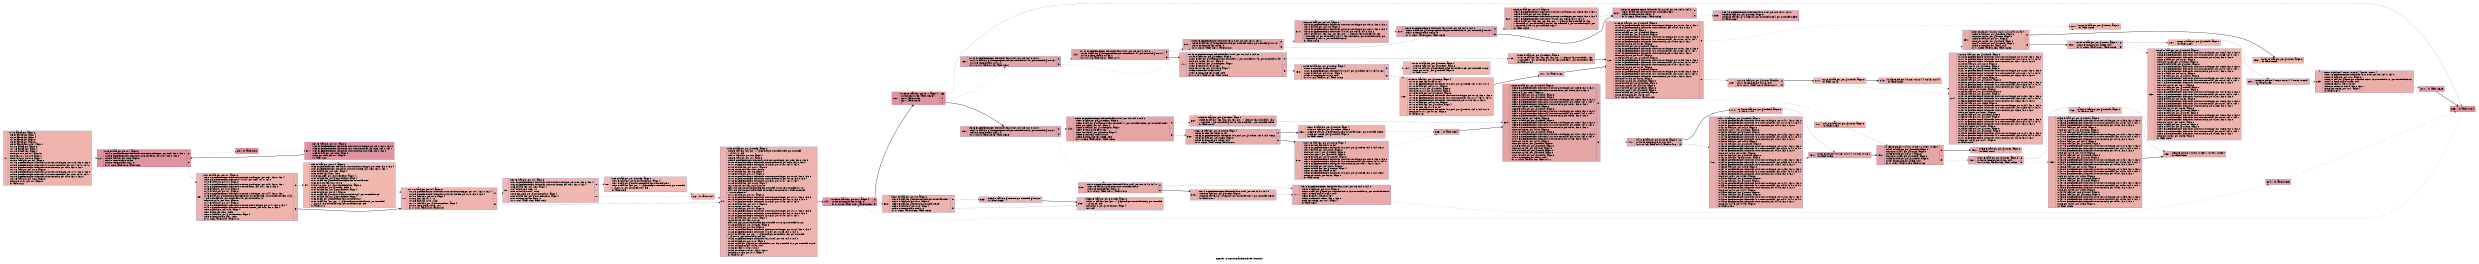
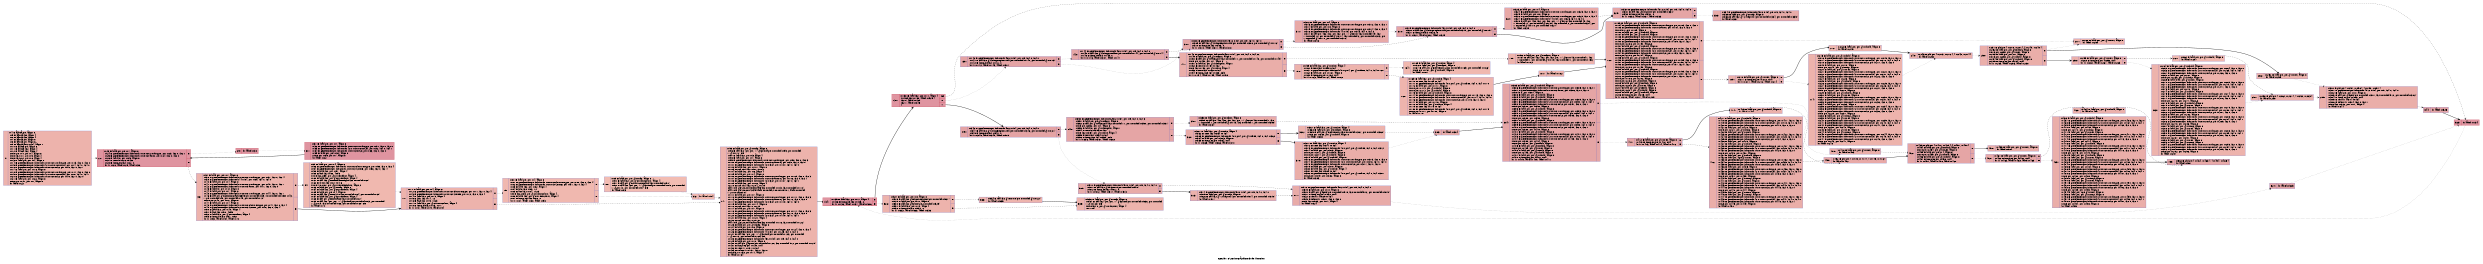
(1758, 81) -> (1758, 77)
(1936, 86) -> (1918, 67)
